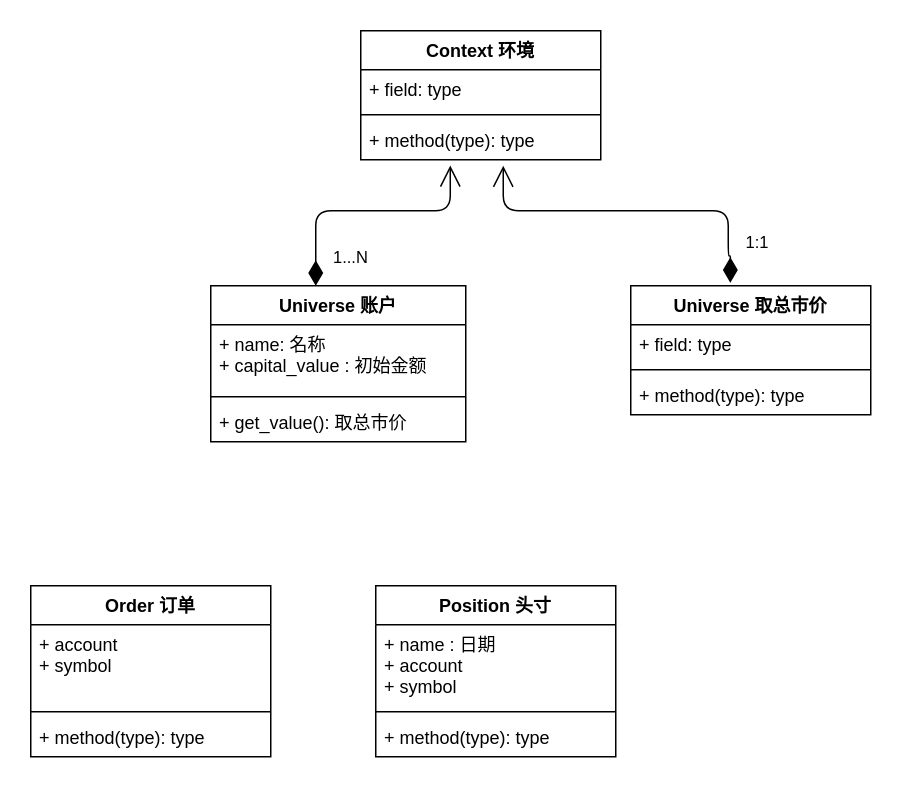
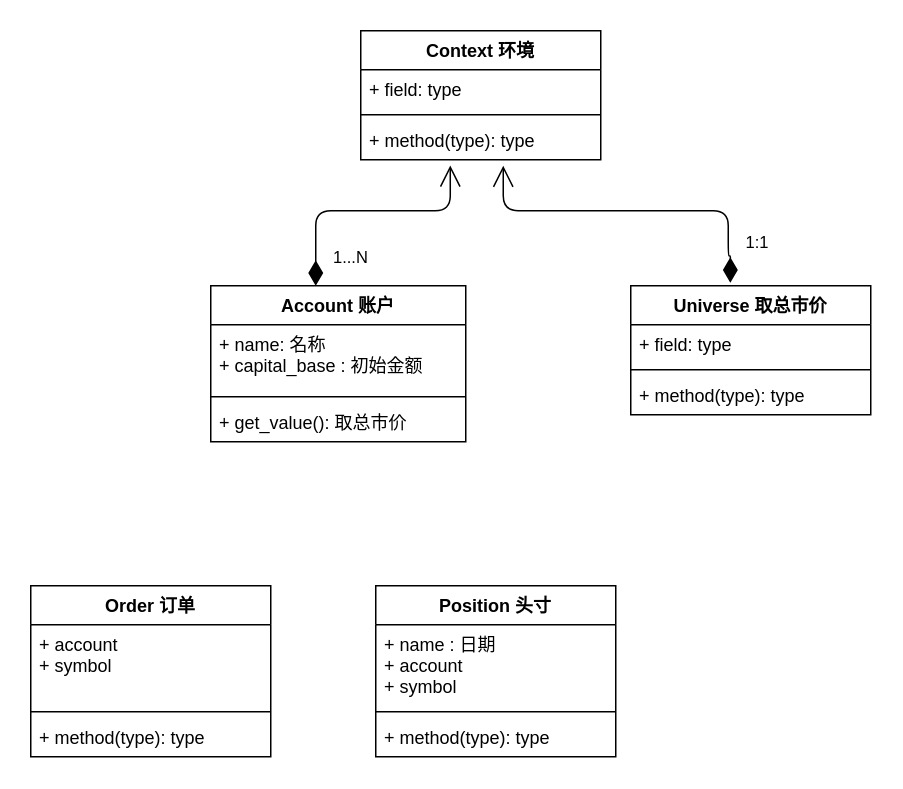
(338, 306) -> (338, 306)
(270, 345) -> (270, 345)
